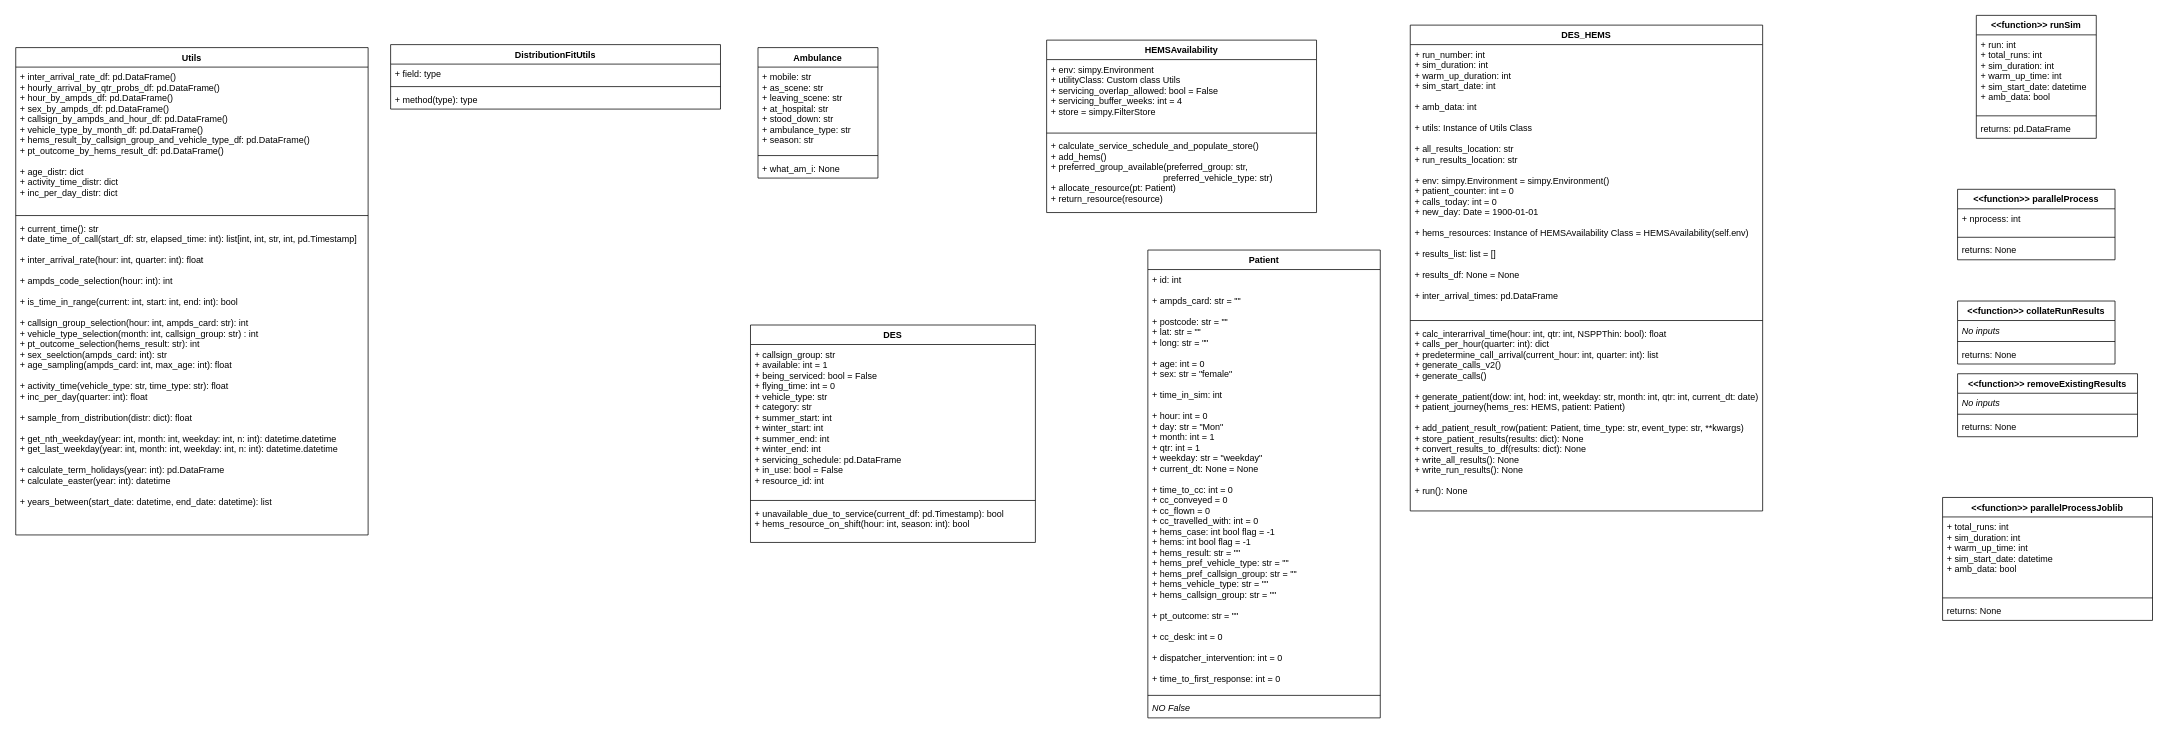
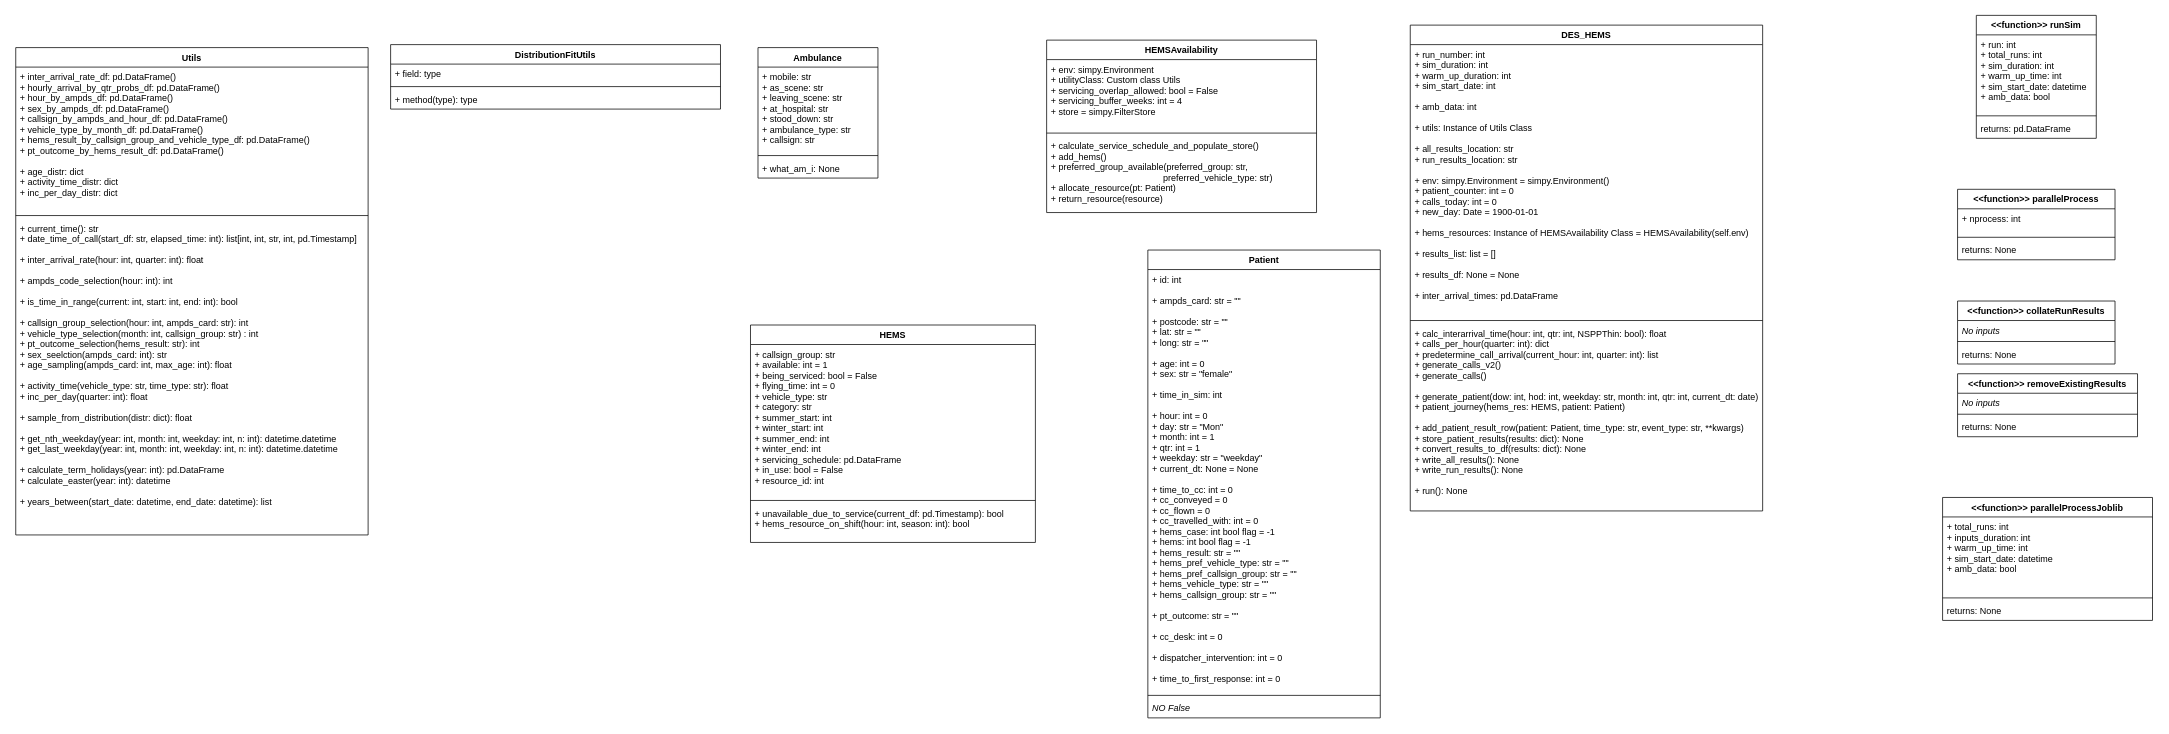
(789, 77) -> (789, 77)
(893, 335) -> (893, 335)
(1984, 527) -> (1984, 527)
